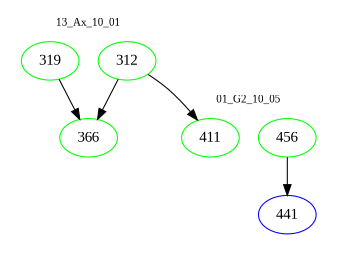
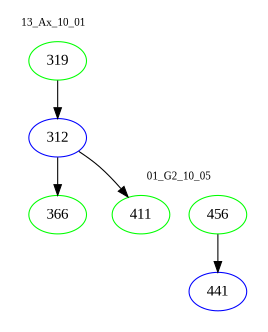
(127, 61) -> (58, 138)
(67, 95) -> (58, 94)
